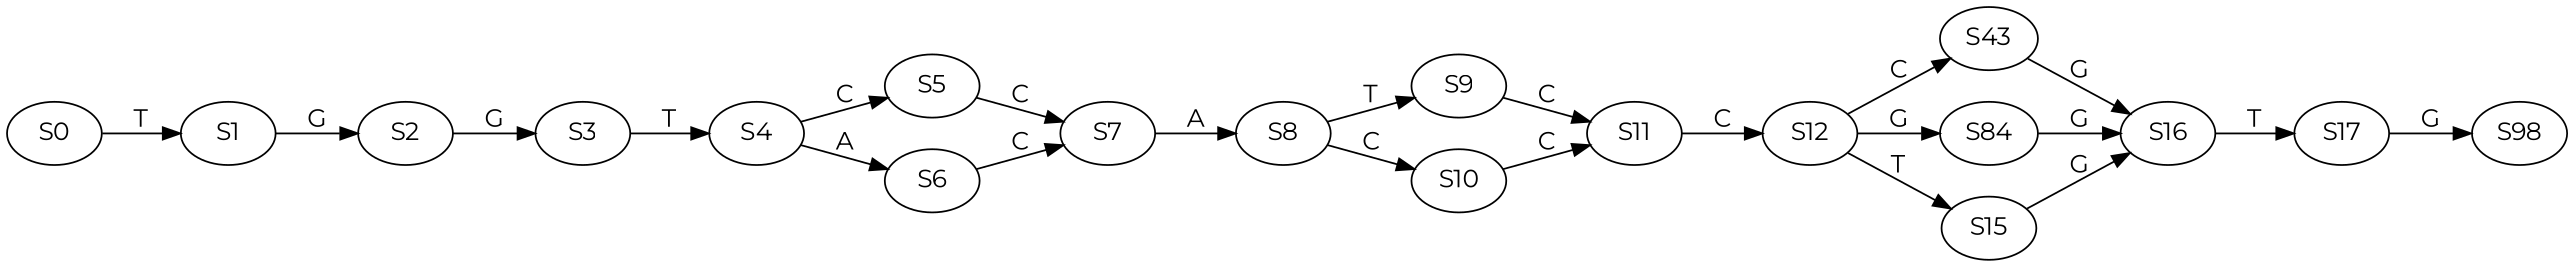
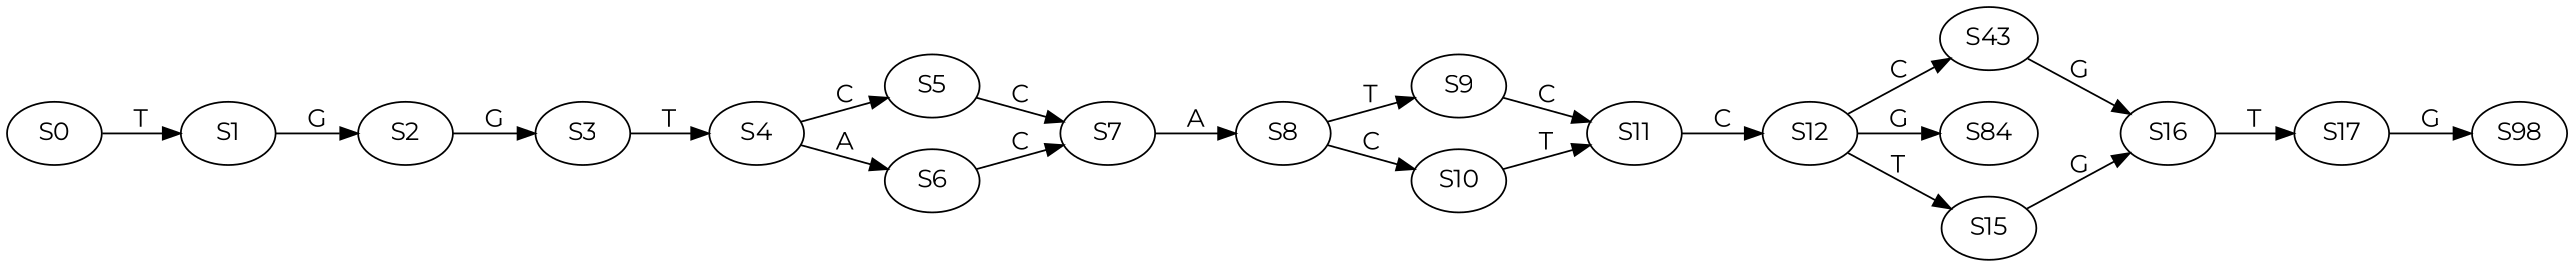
(2070, 133) -> none
(1547, 143) -> (1547, 143)
